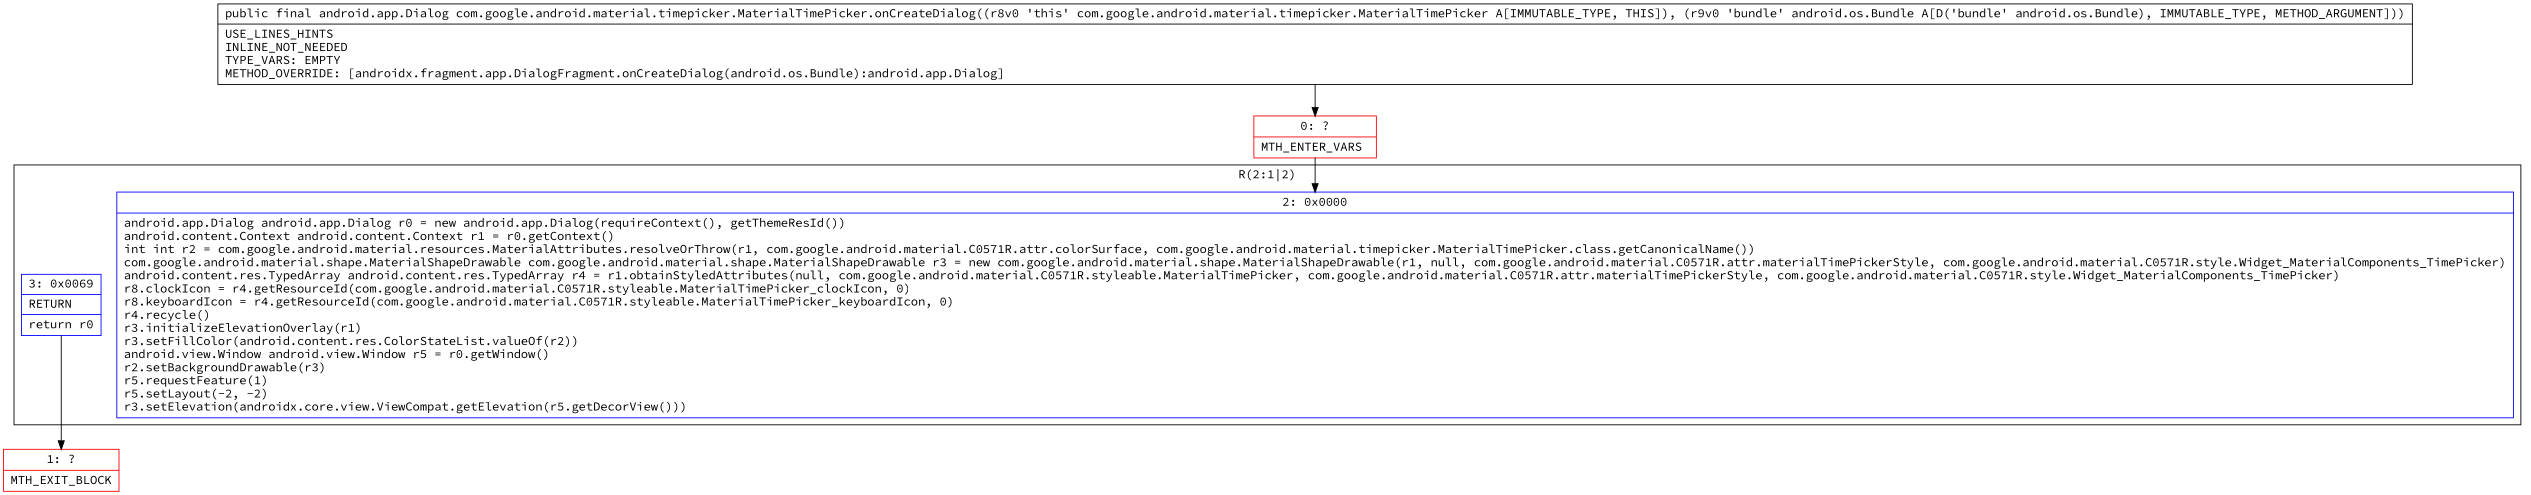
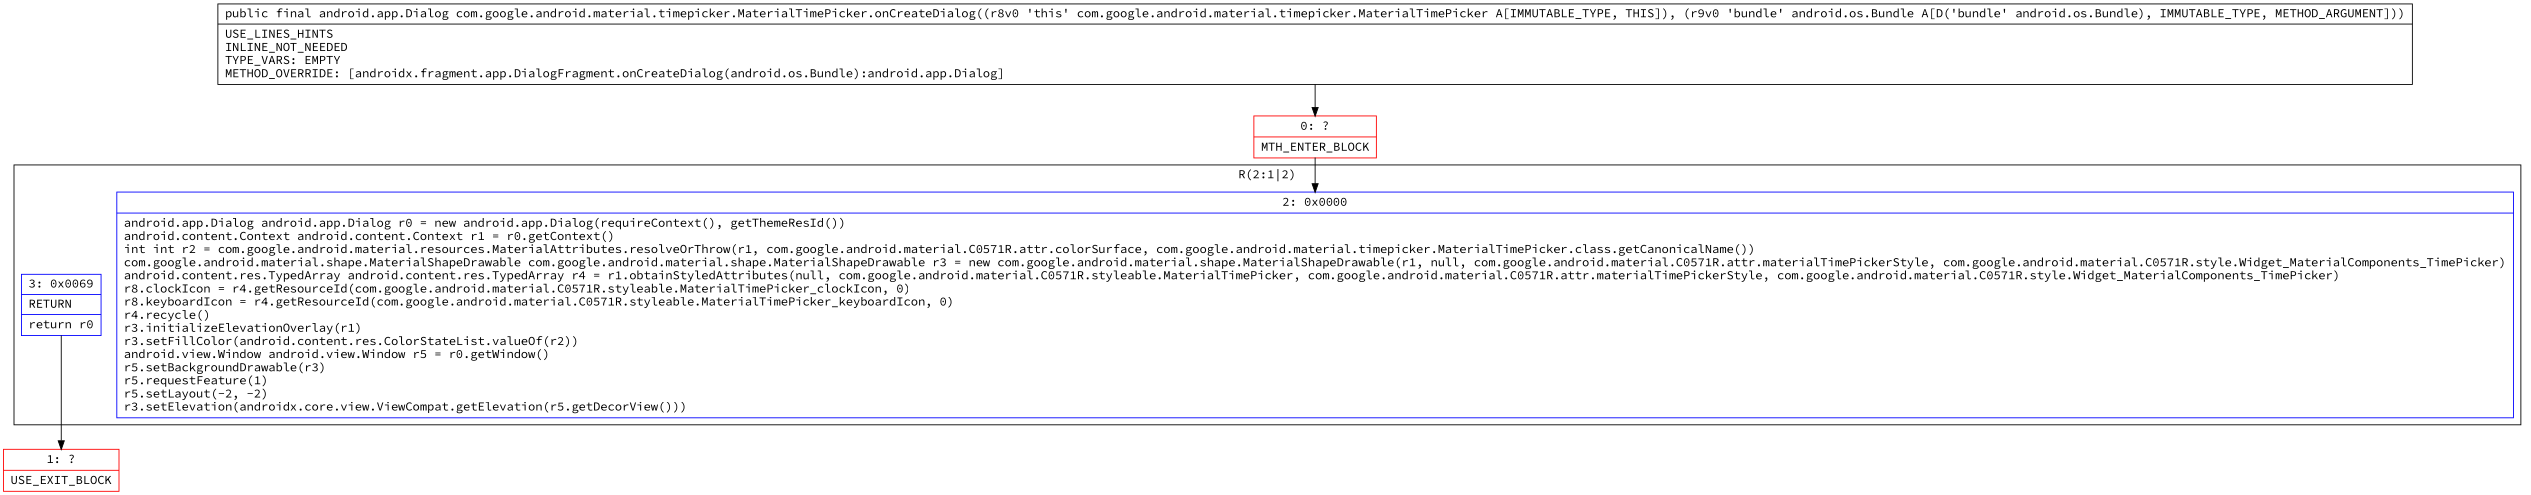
(1312, 147) -> (1315, 147)
(225, 368) -> (225, 368)
(61, 480) -> (61, 480)
